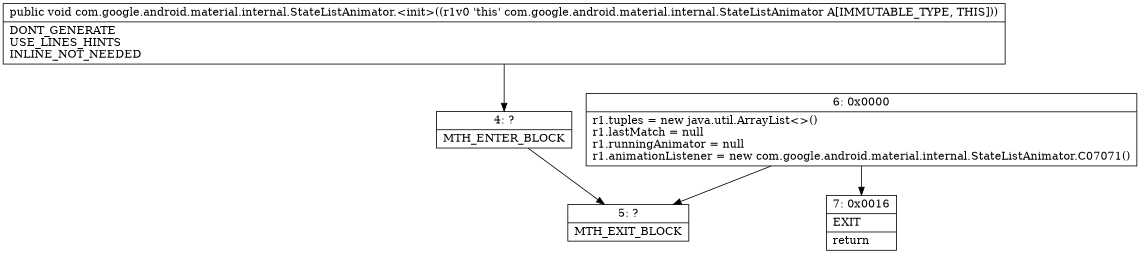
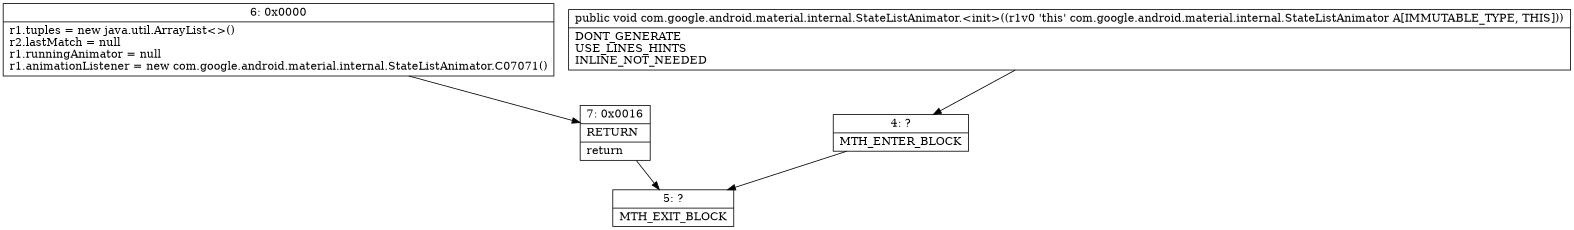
(648, 133) -> (65, 43)
(726, 184) -> (645, 172)
(847, 222) -> (612, 133)
